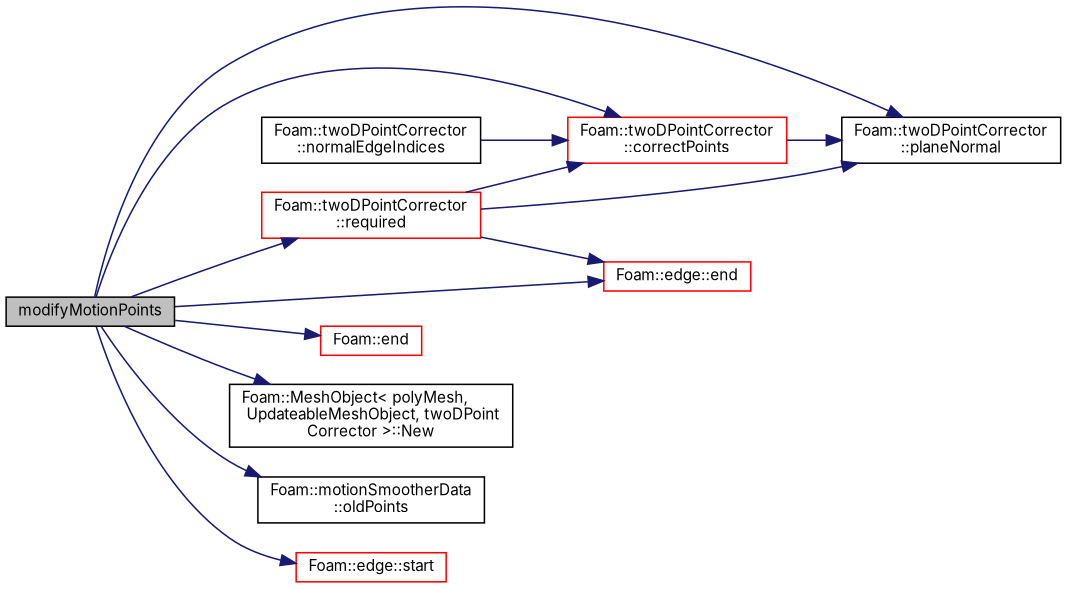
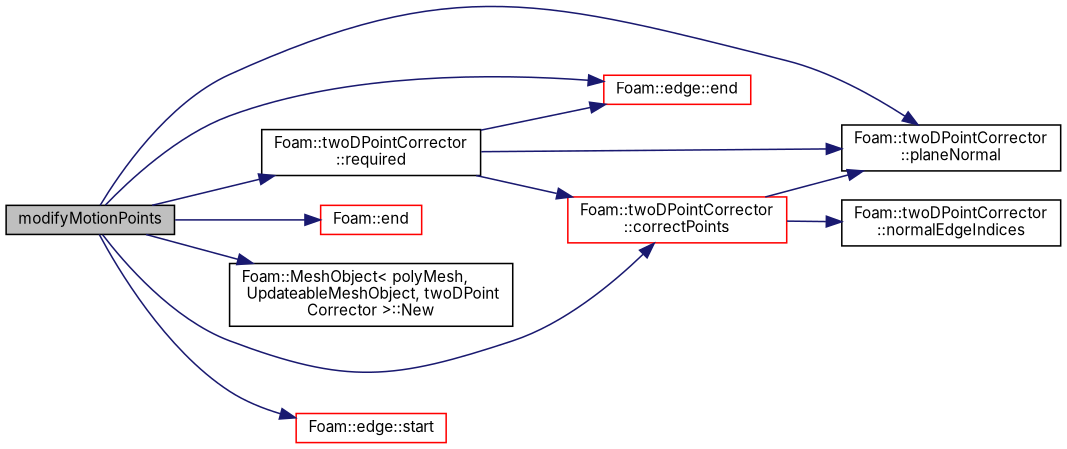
(517, 140) -> (806, 221)
(371, 215) -> (371, 153)
(371, 500) -> none
